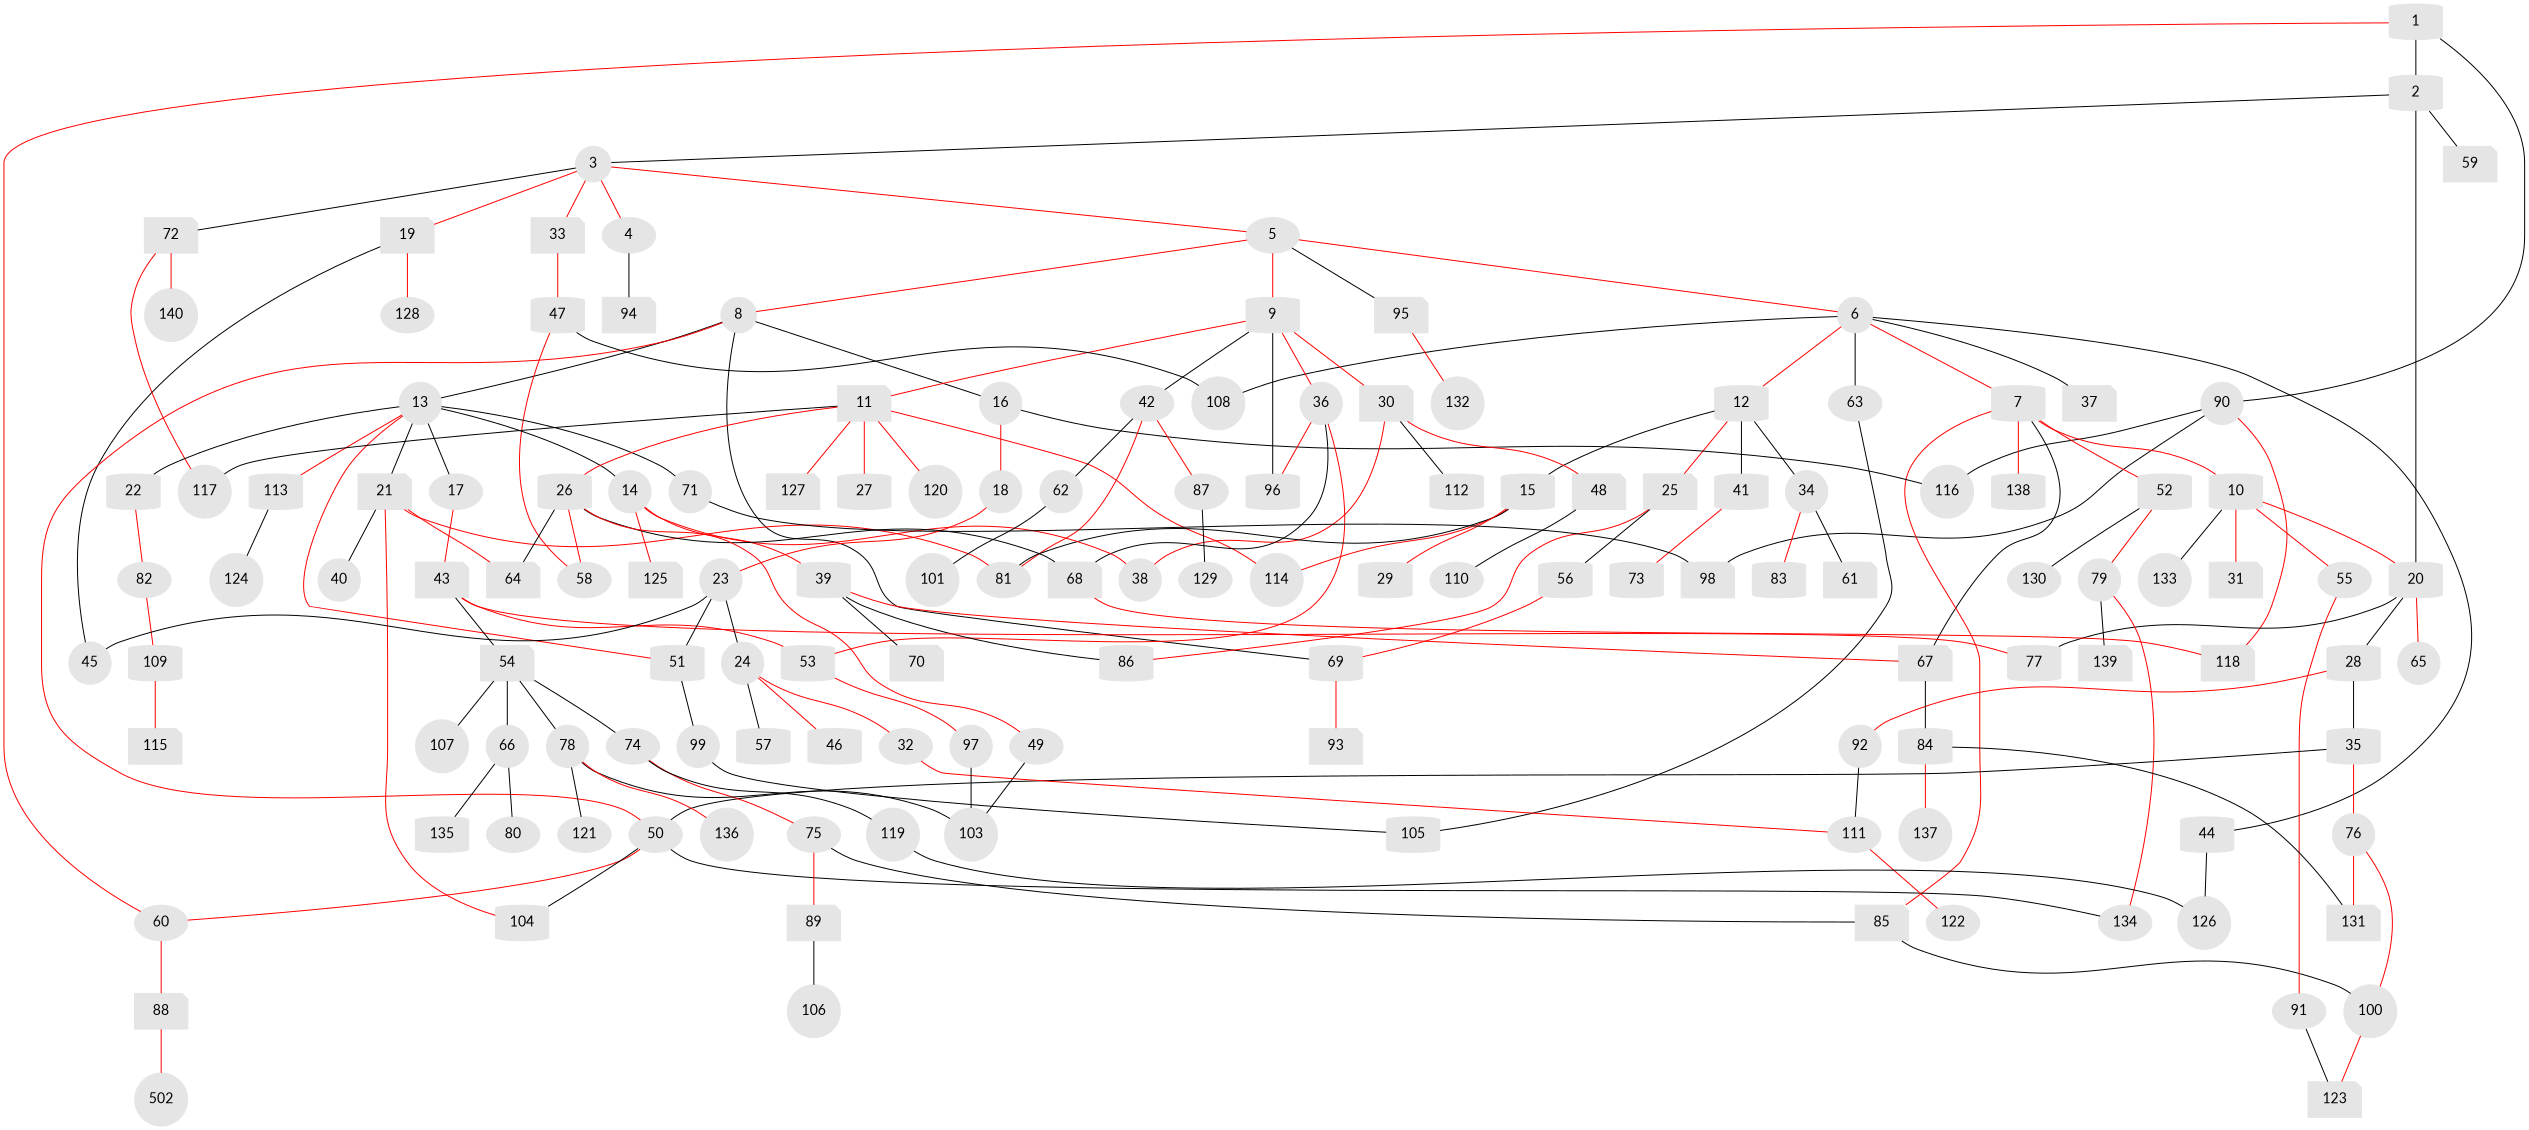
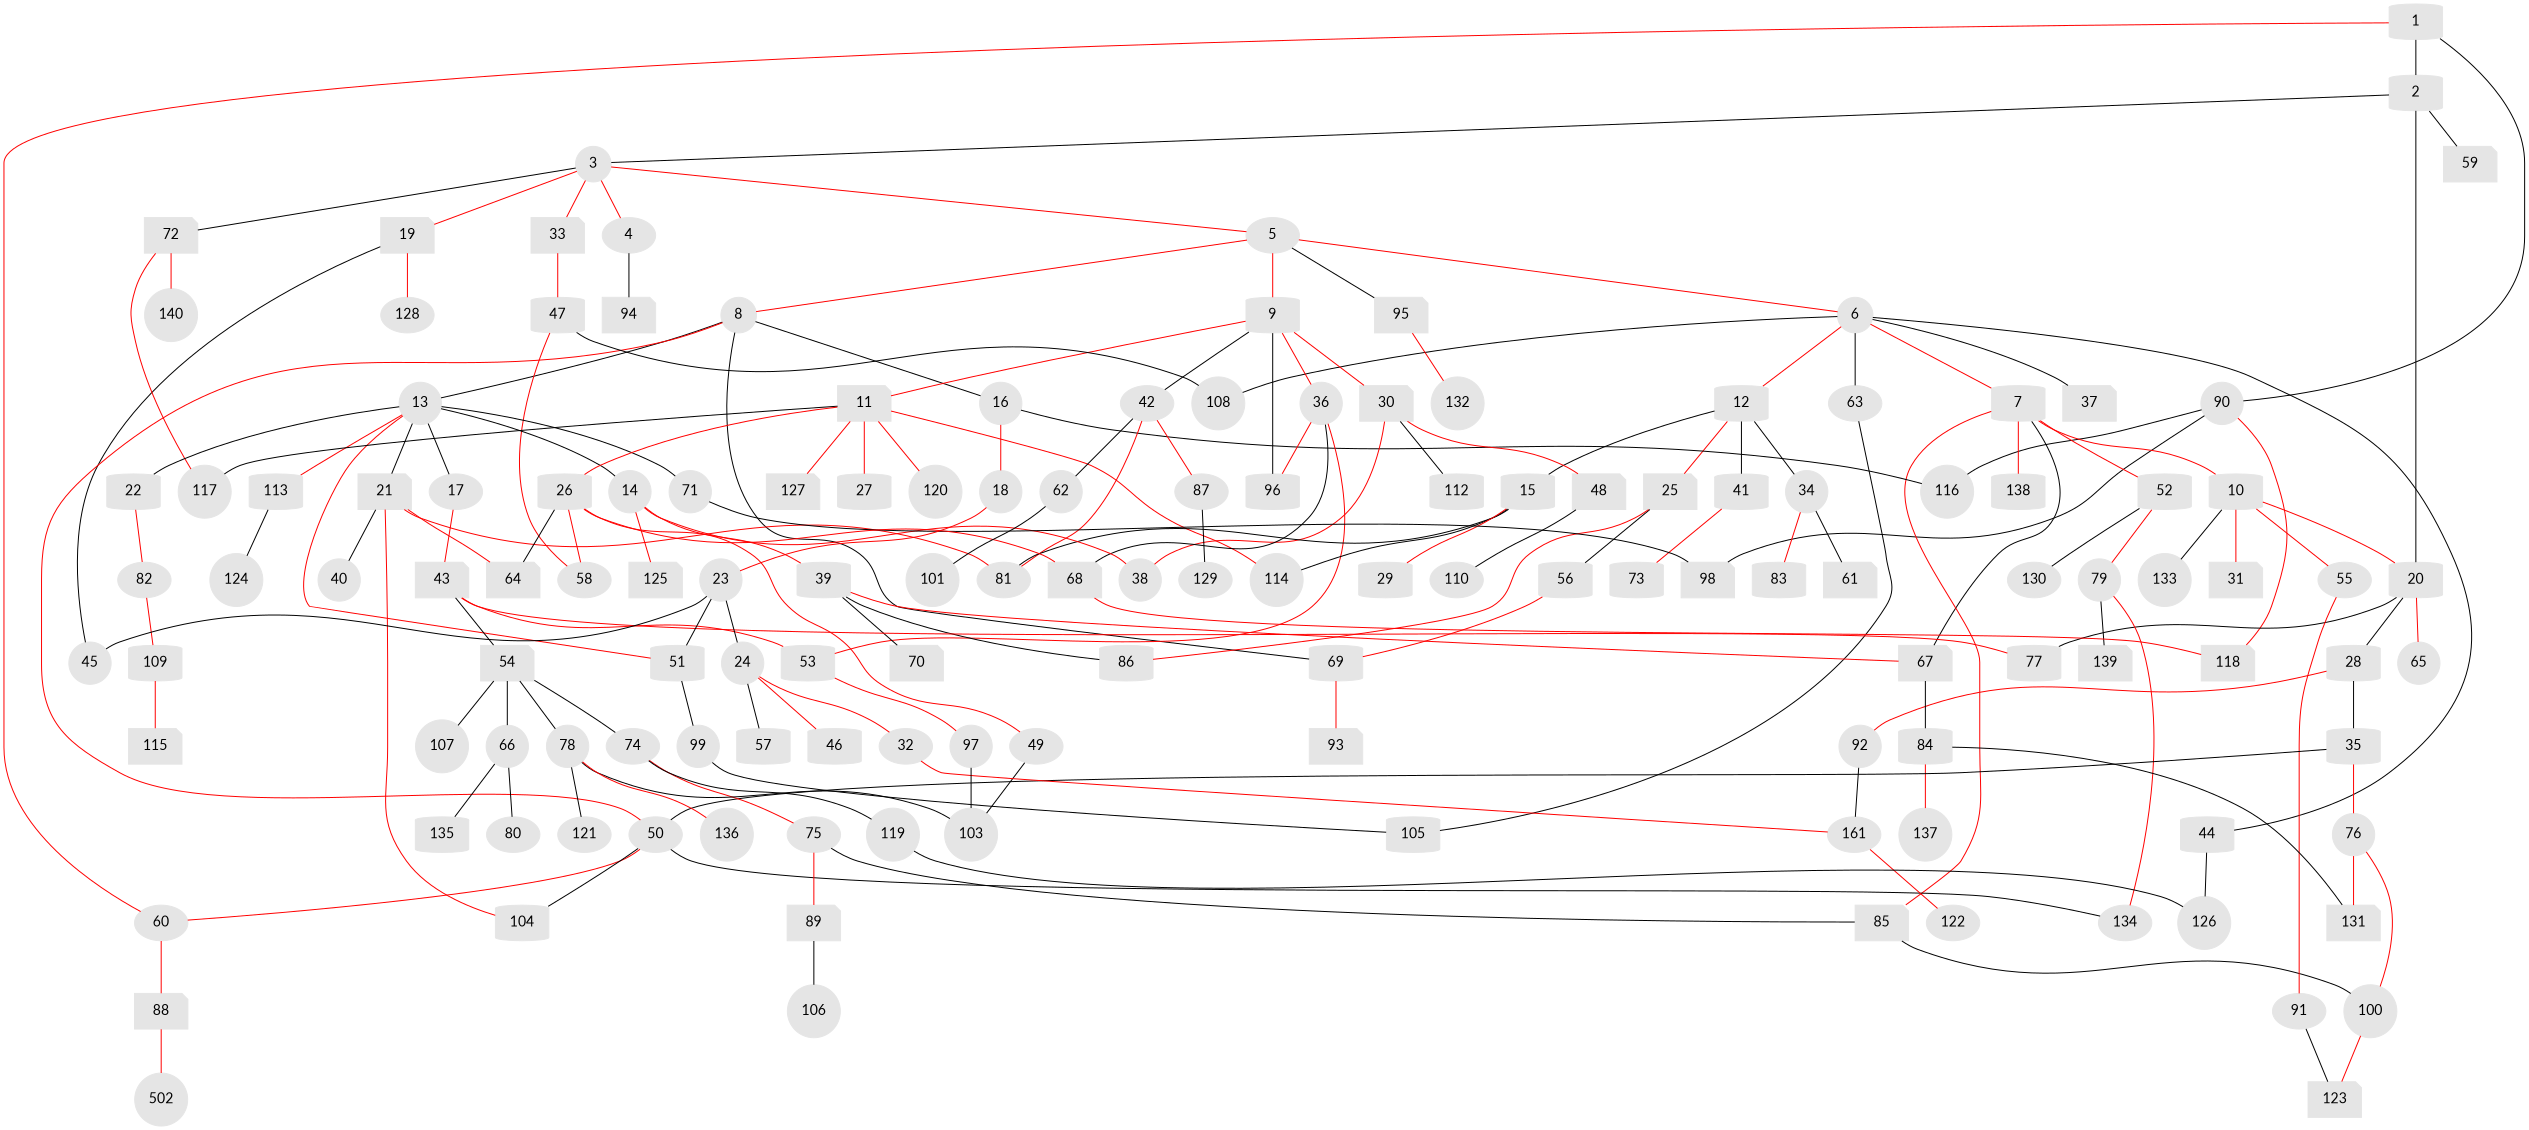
(831, 535) -> (831, 535)
(1363, 550) -> (1363, 550)
(1854, 835) -> (1854, 835)
